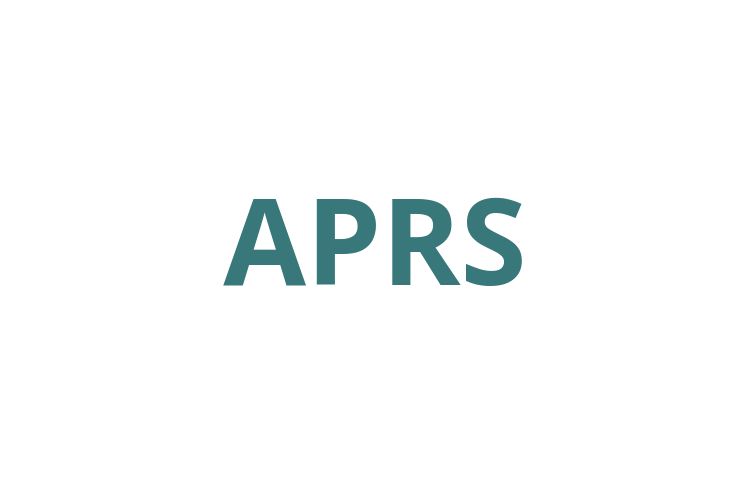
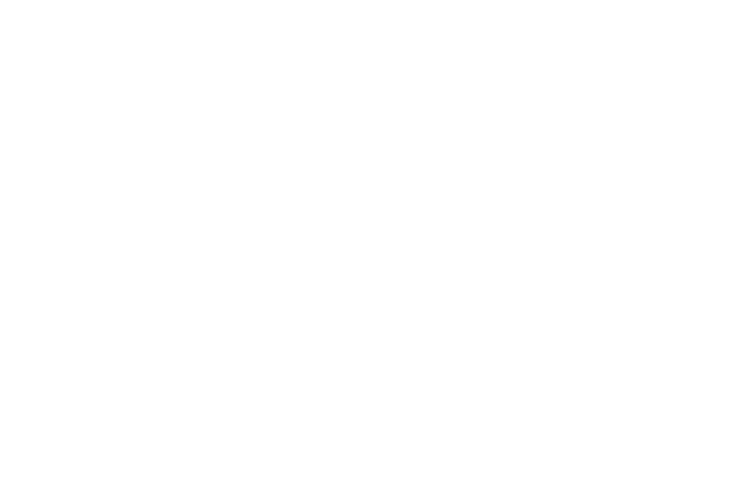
(376, 239) -> none
